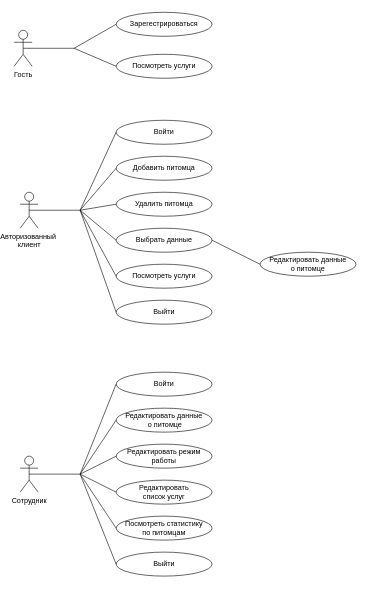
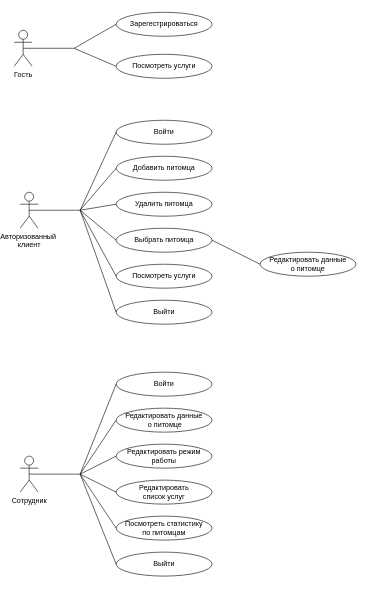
(164, 240) -> (164, 240)
